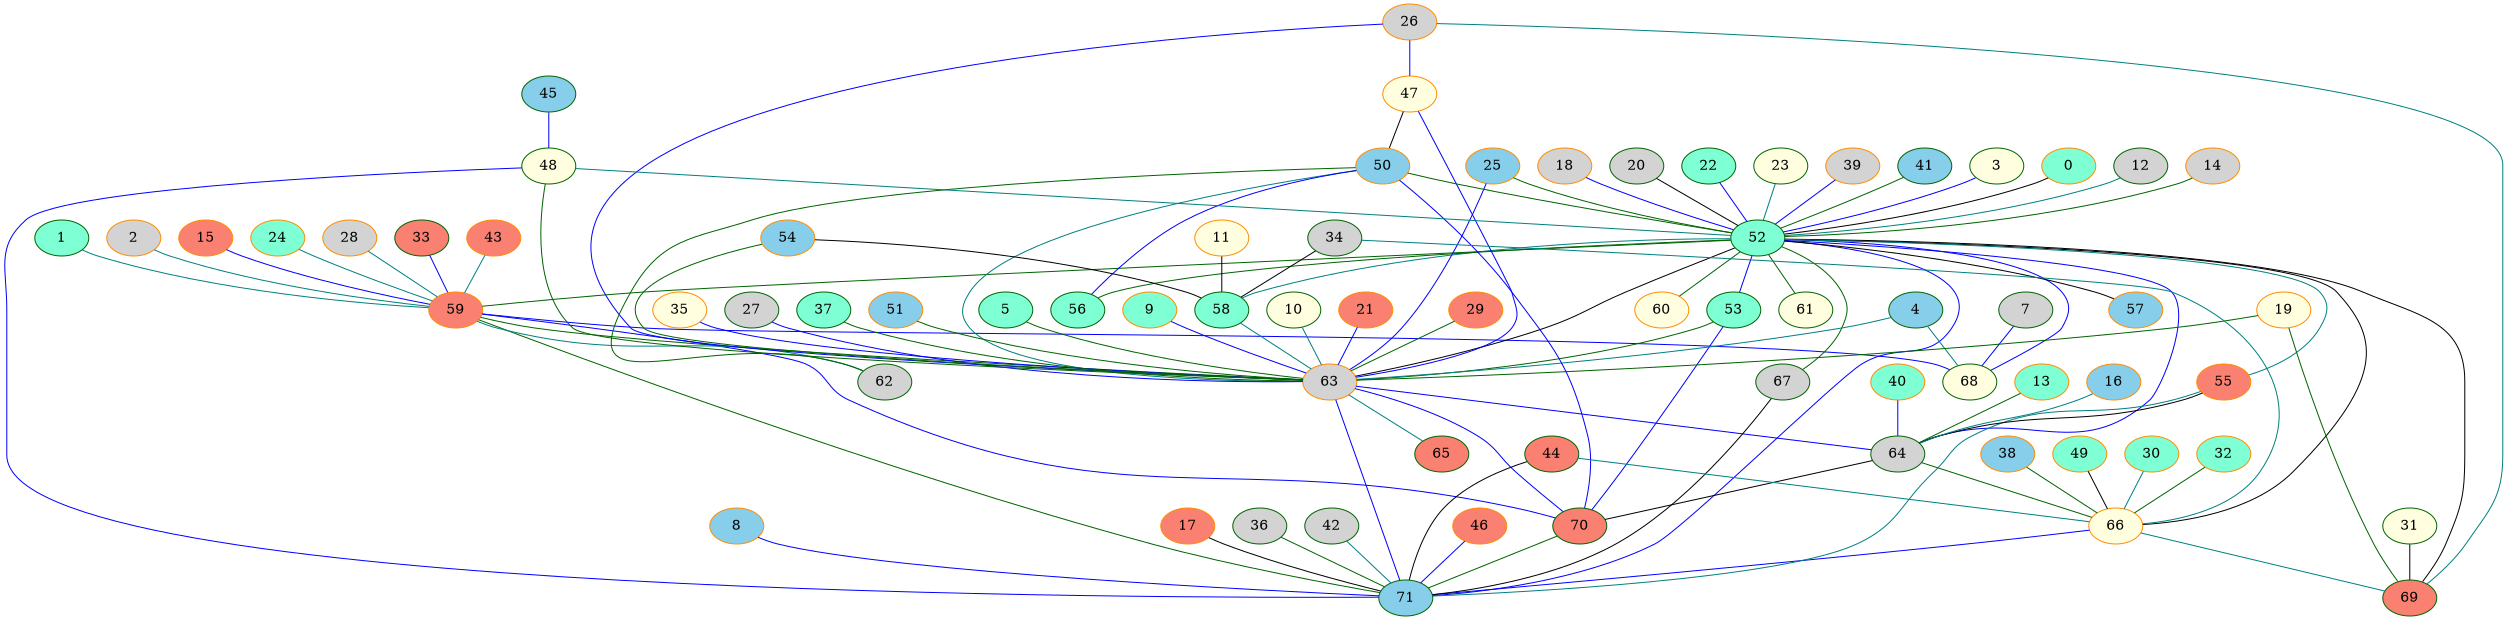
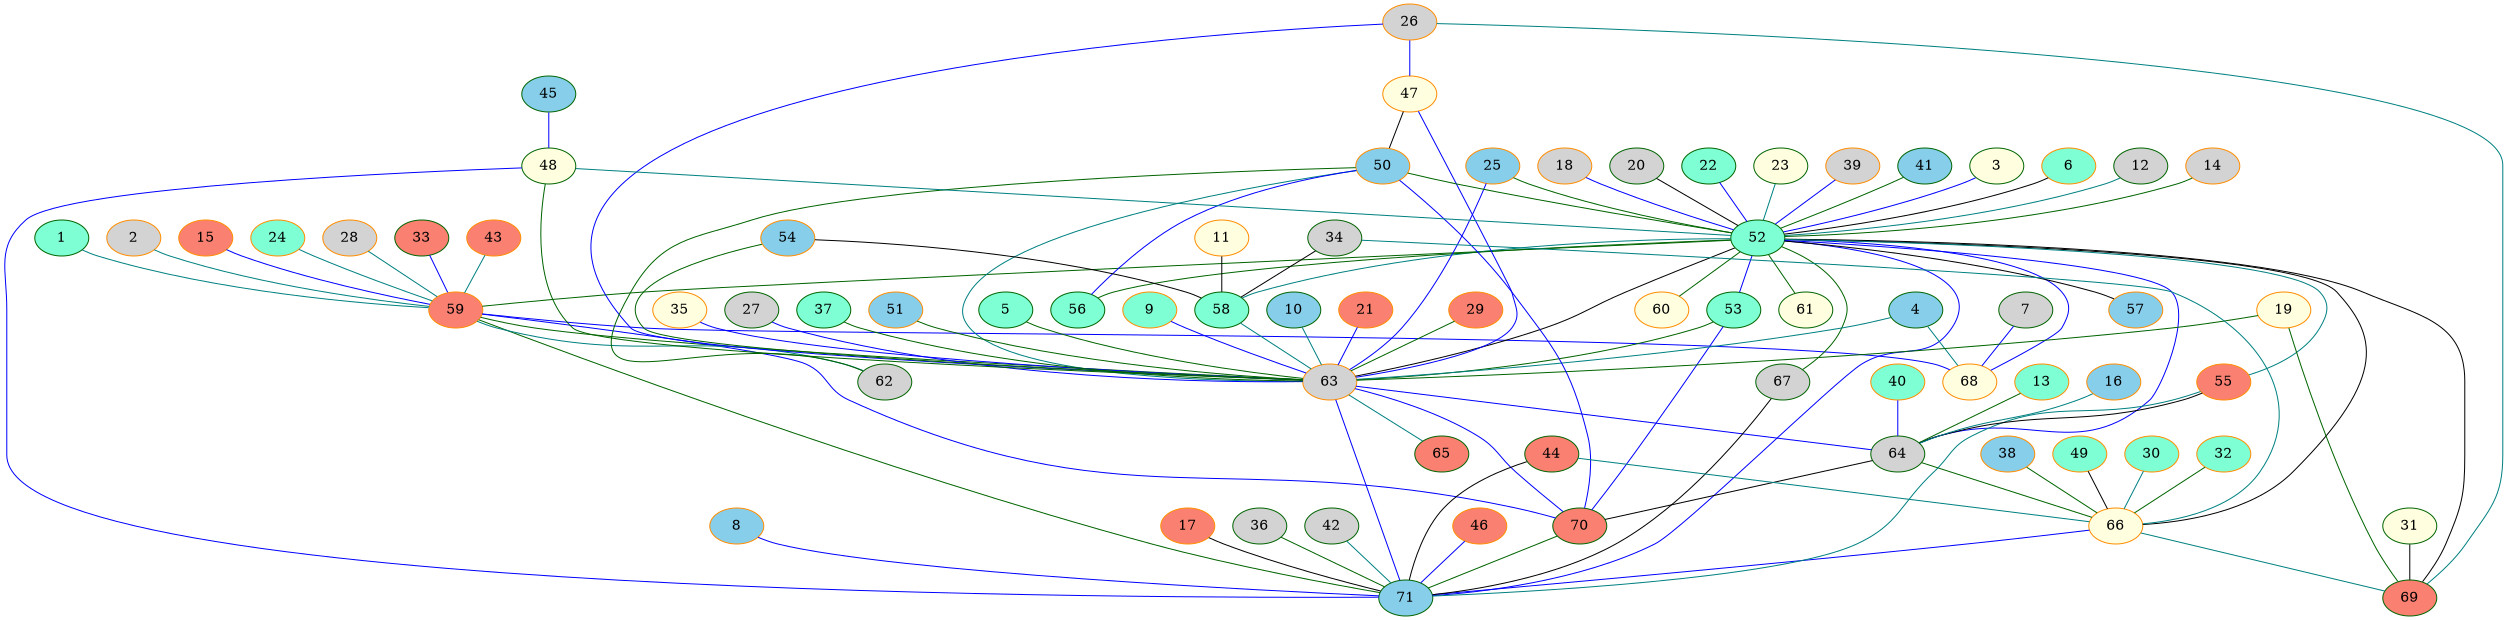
(2069, 166) -> (2069, 166)
(1294, 310) -> (1294, 310)
(1970, 382) -> (1970, 382)
